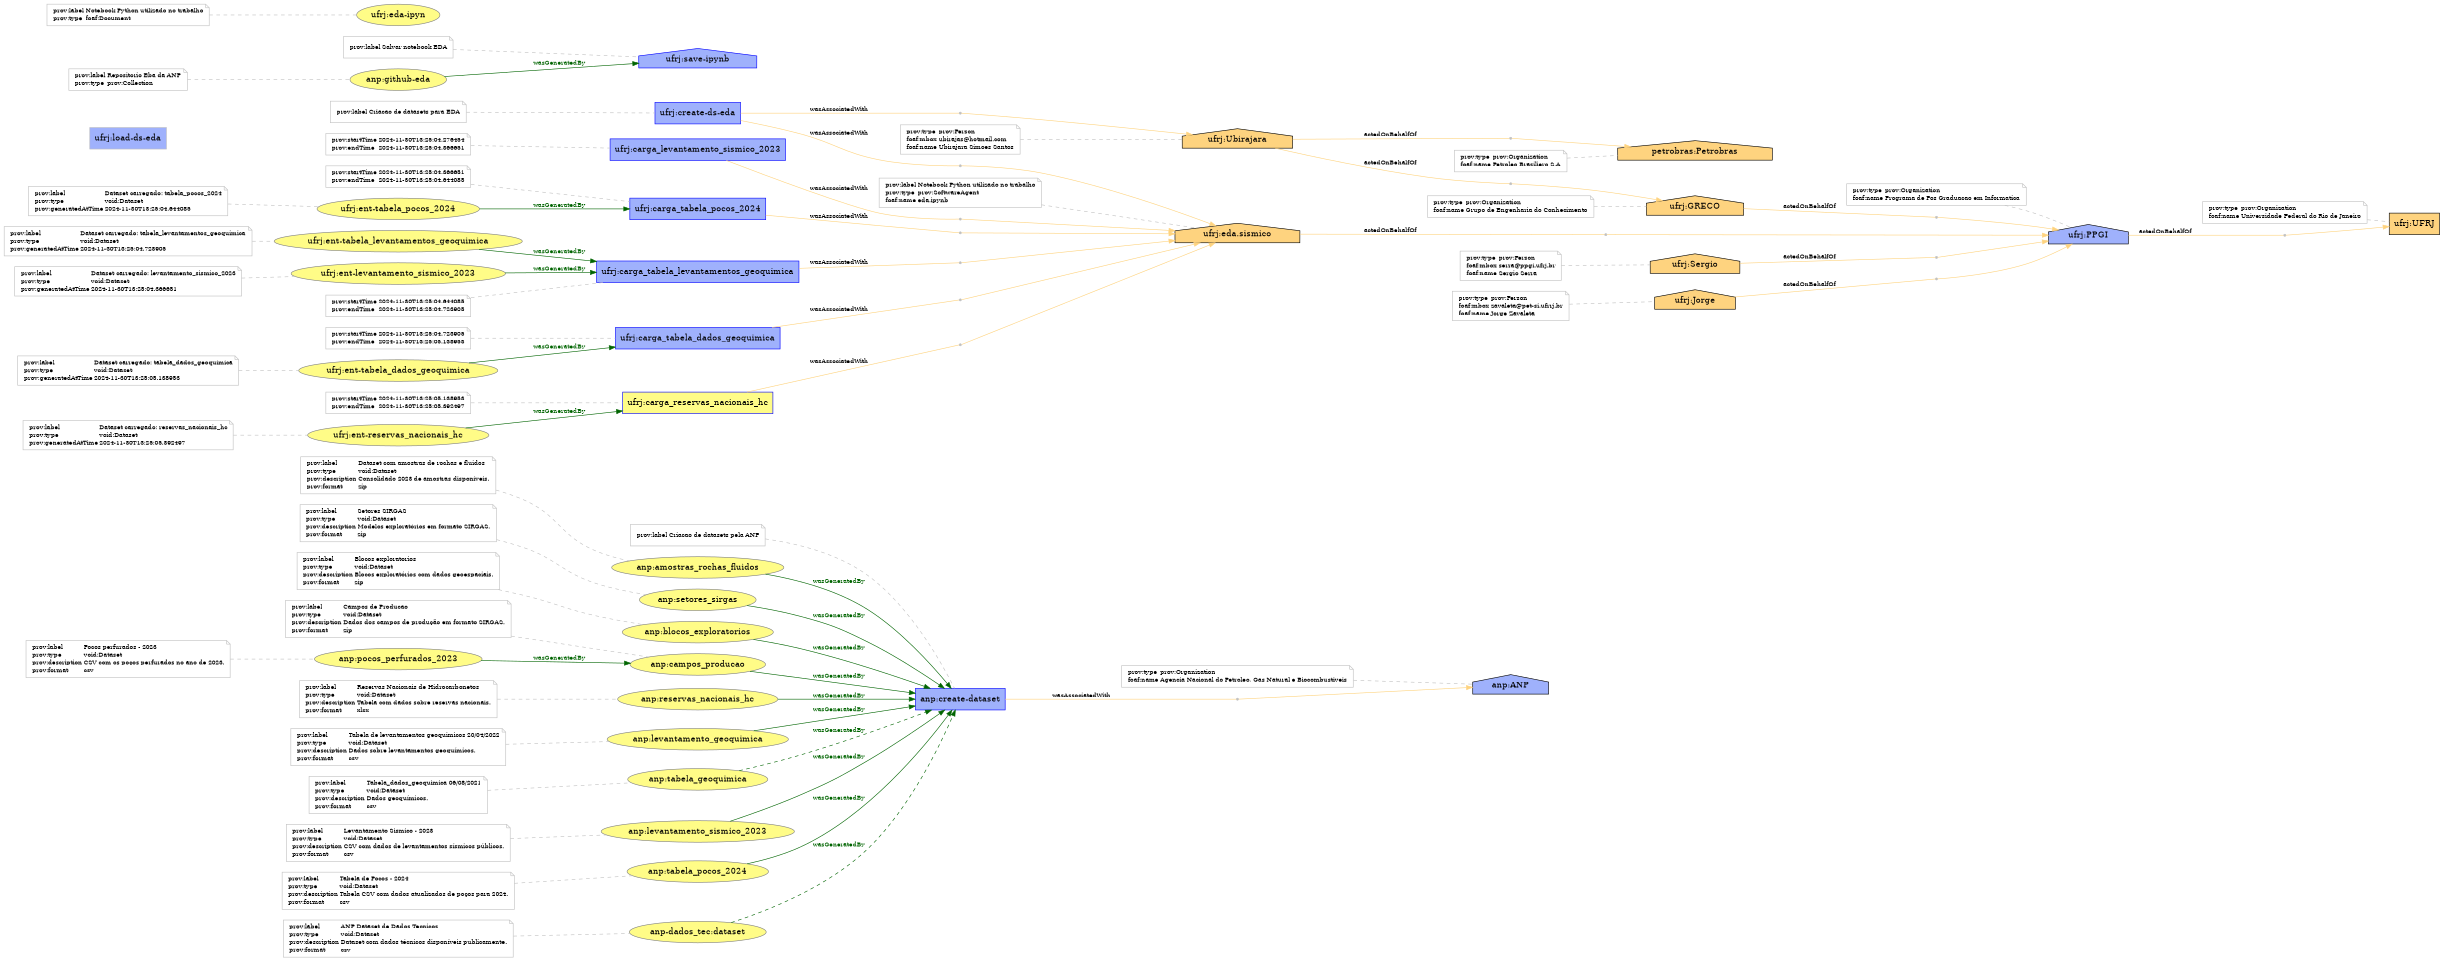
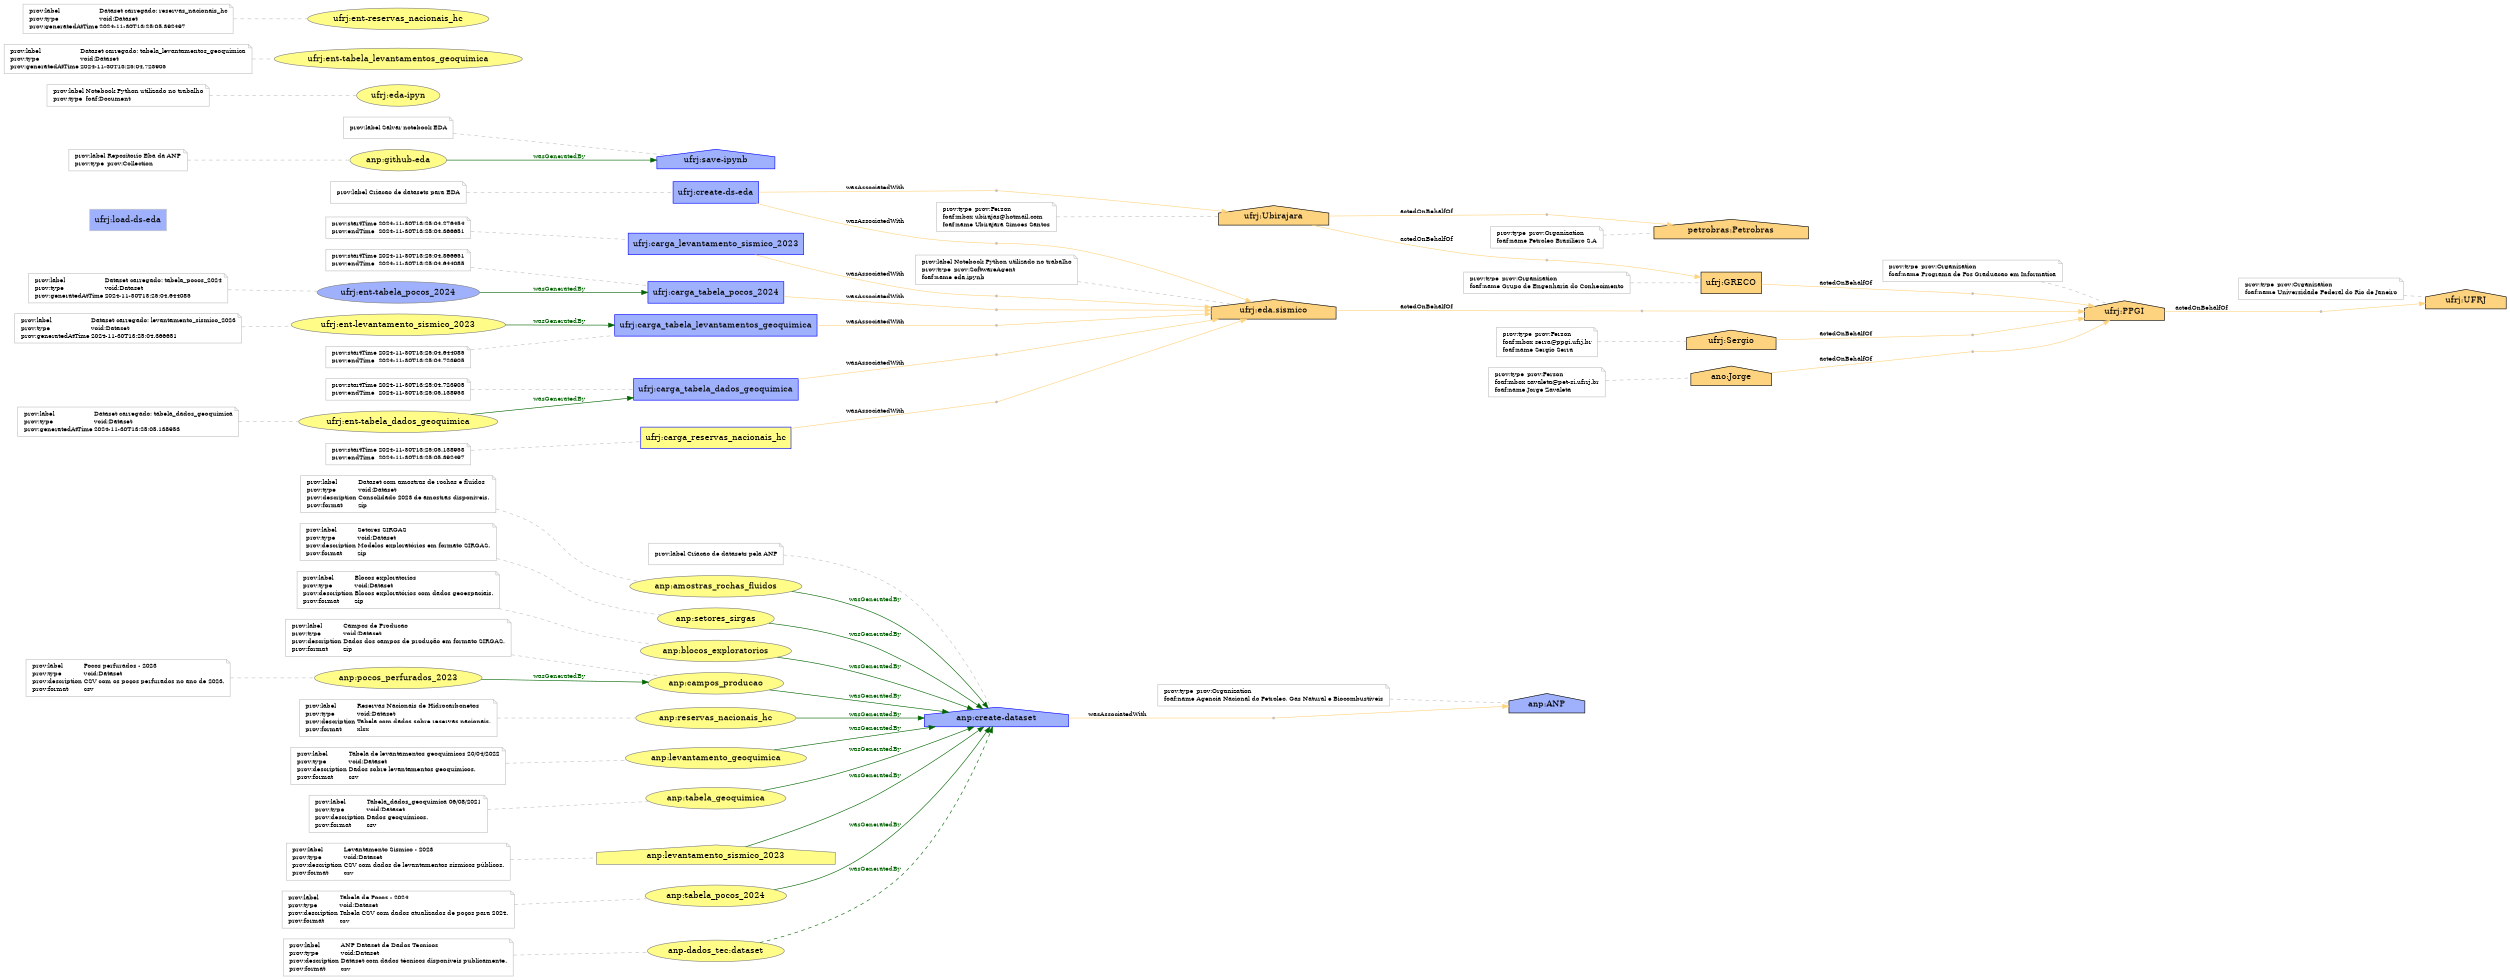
(1695, 207) -> (1731, 283)
(398, 209) -> (398, 292)
(2414, 224) -> (2466, 300)
(2088, 235) -> (2125, 312)
(535, 255) -> none
(1695, 301) -> (1731, 377)
(541, 420) -> none
(960, 699) -> (996, 718)
(834, 745) -> (867, 765)
(698, 831) -> (716, 856)
